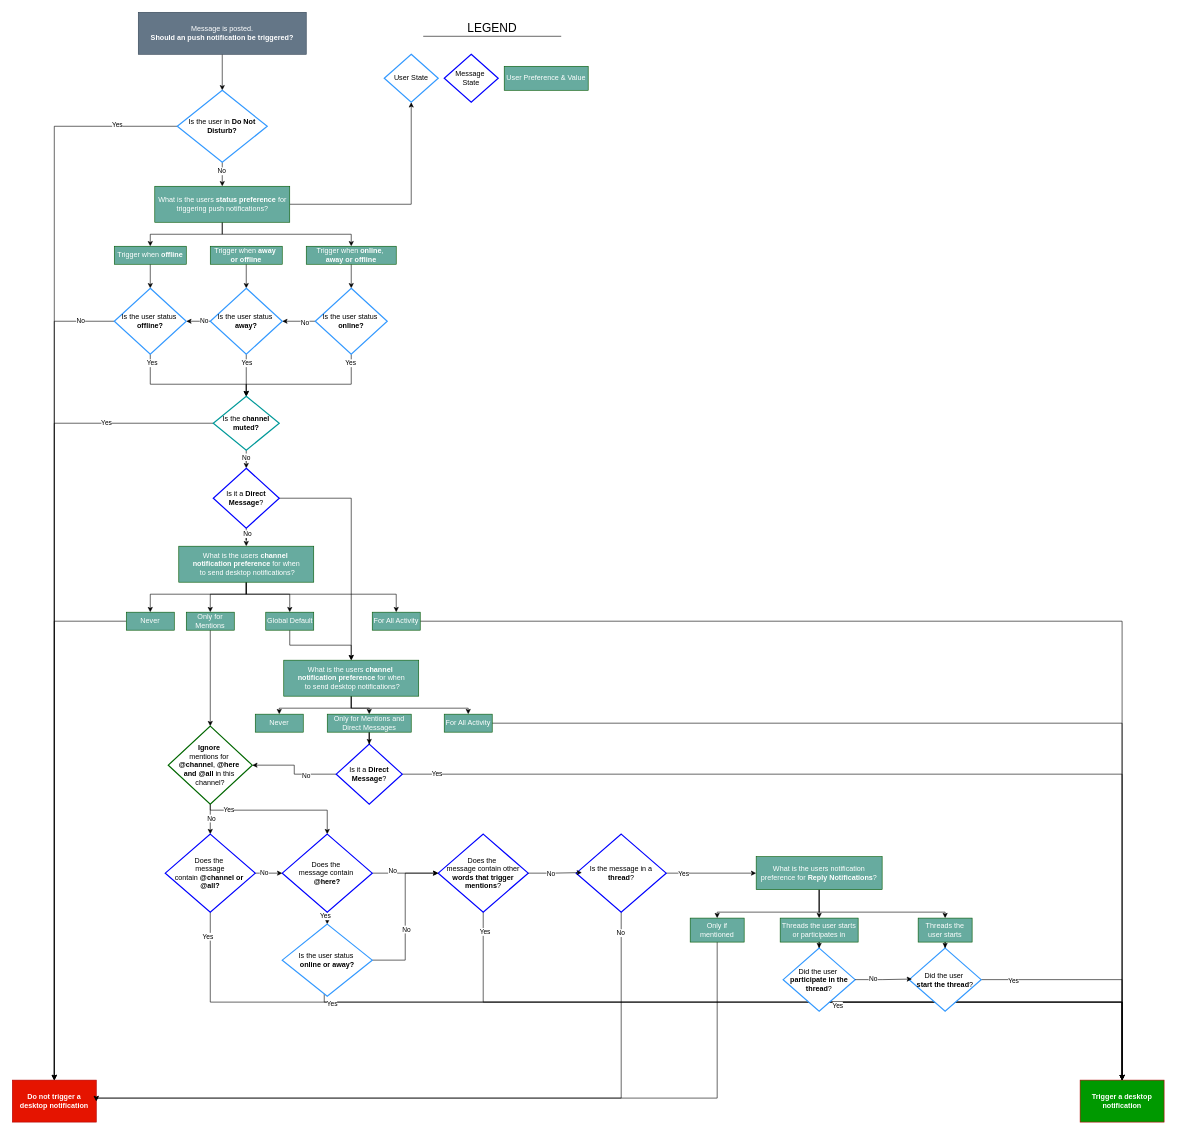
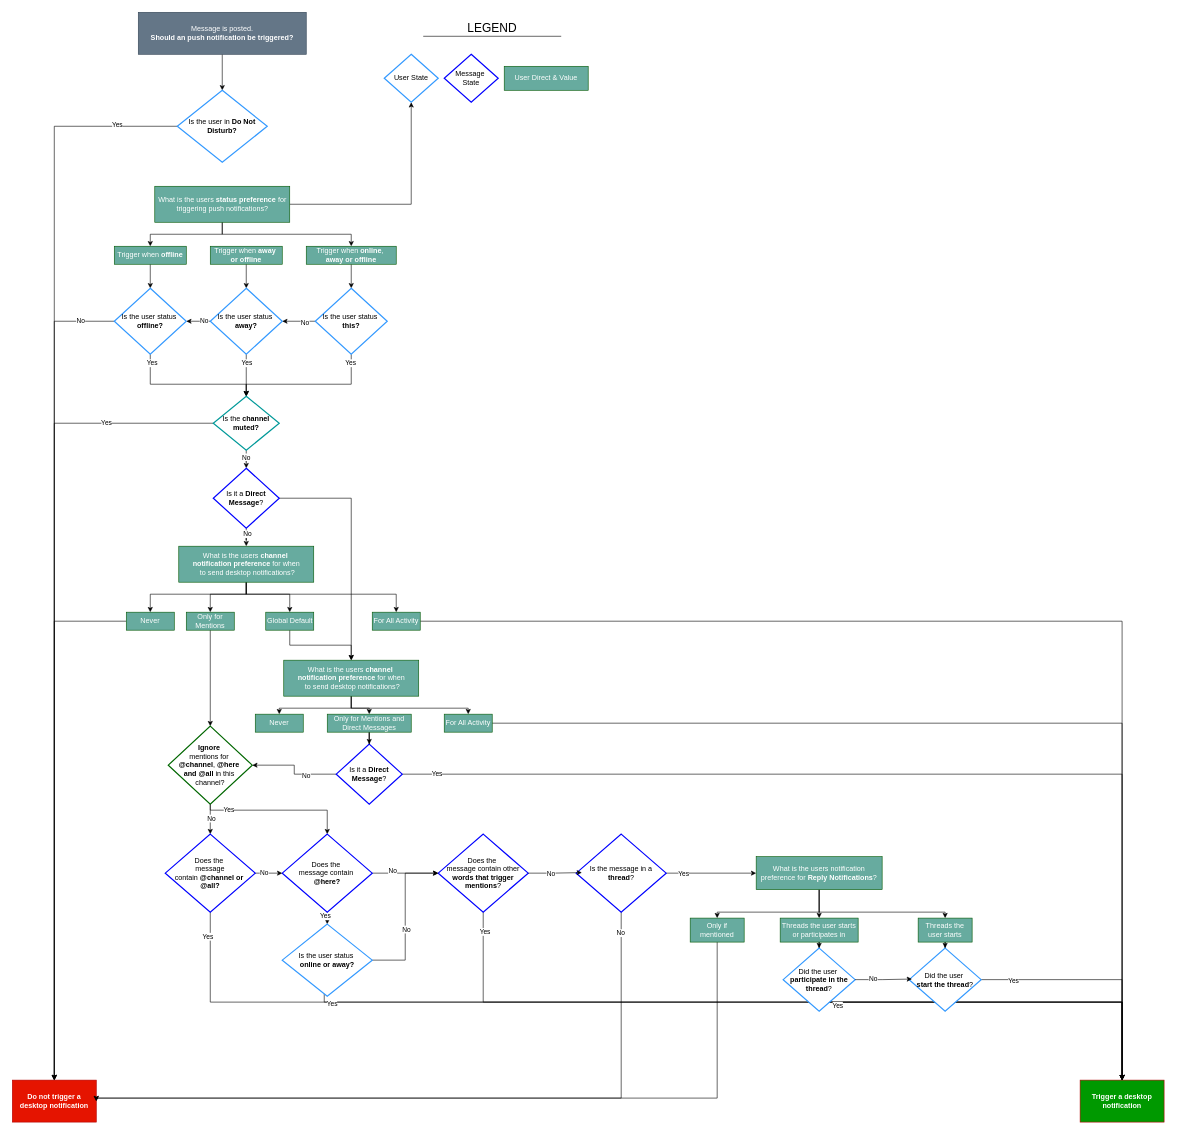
(546, 78) -> (546, 78)
(222, 174) -> none
(351, 321) -> (351, 321)
